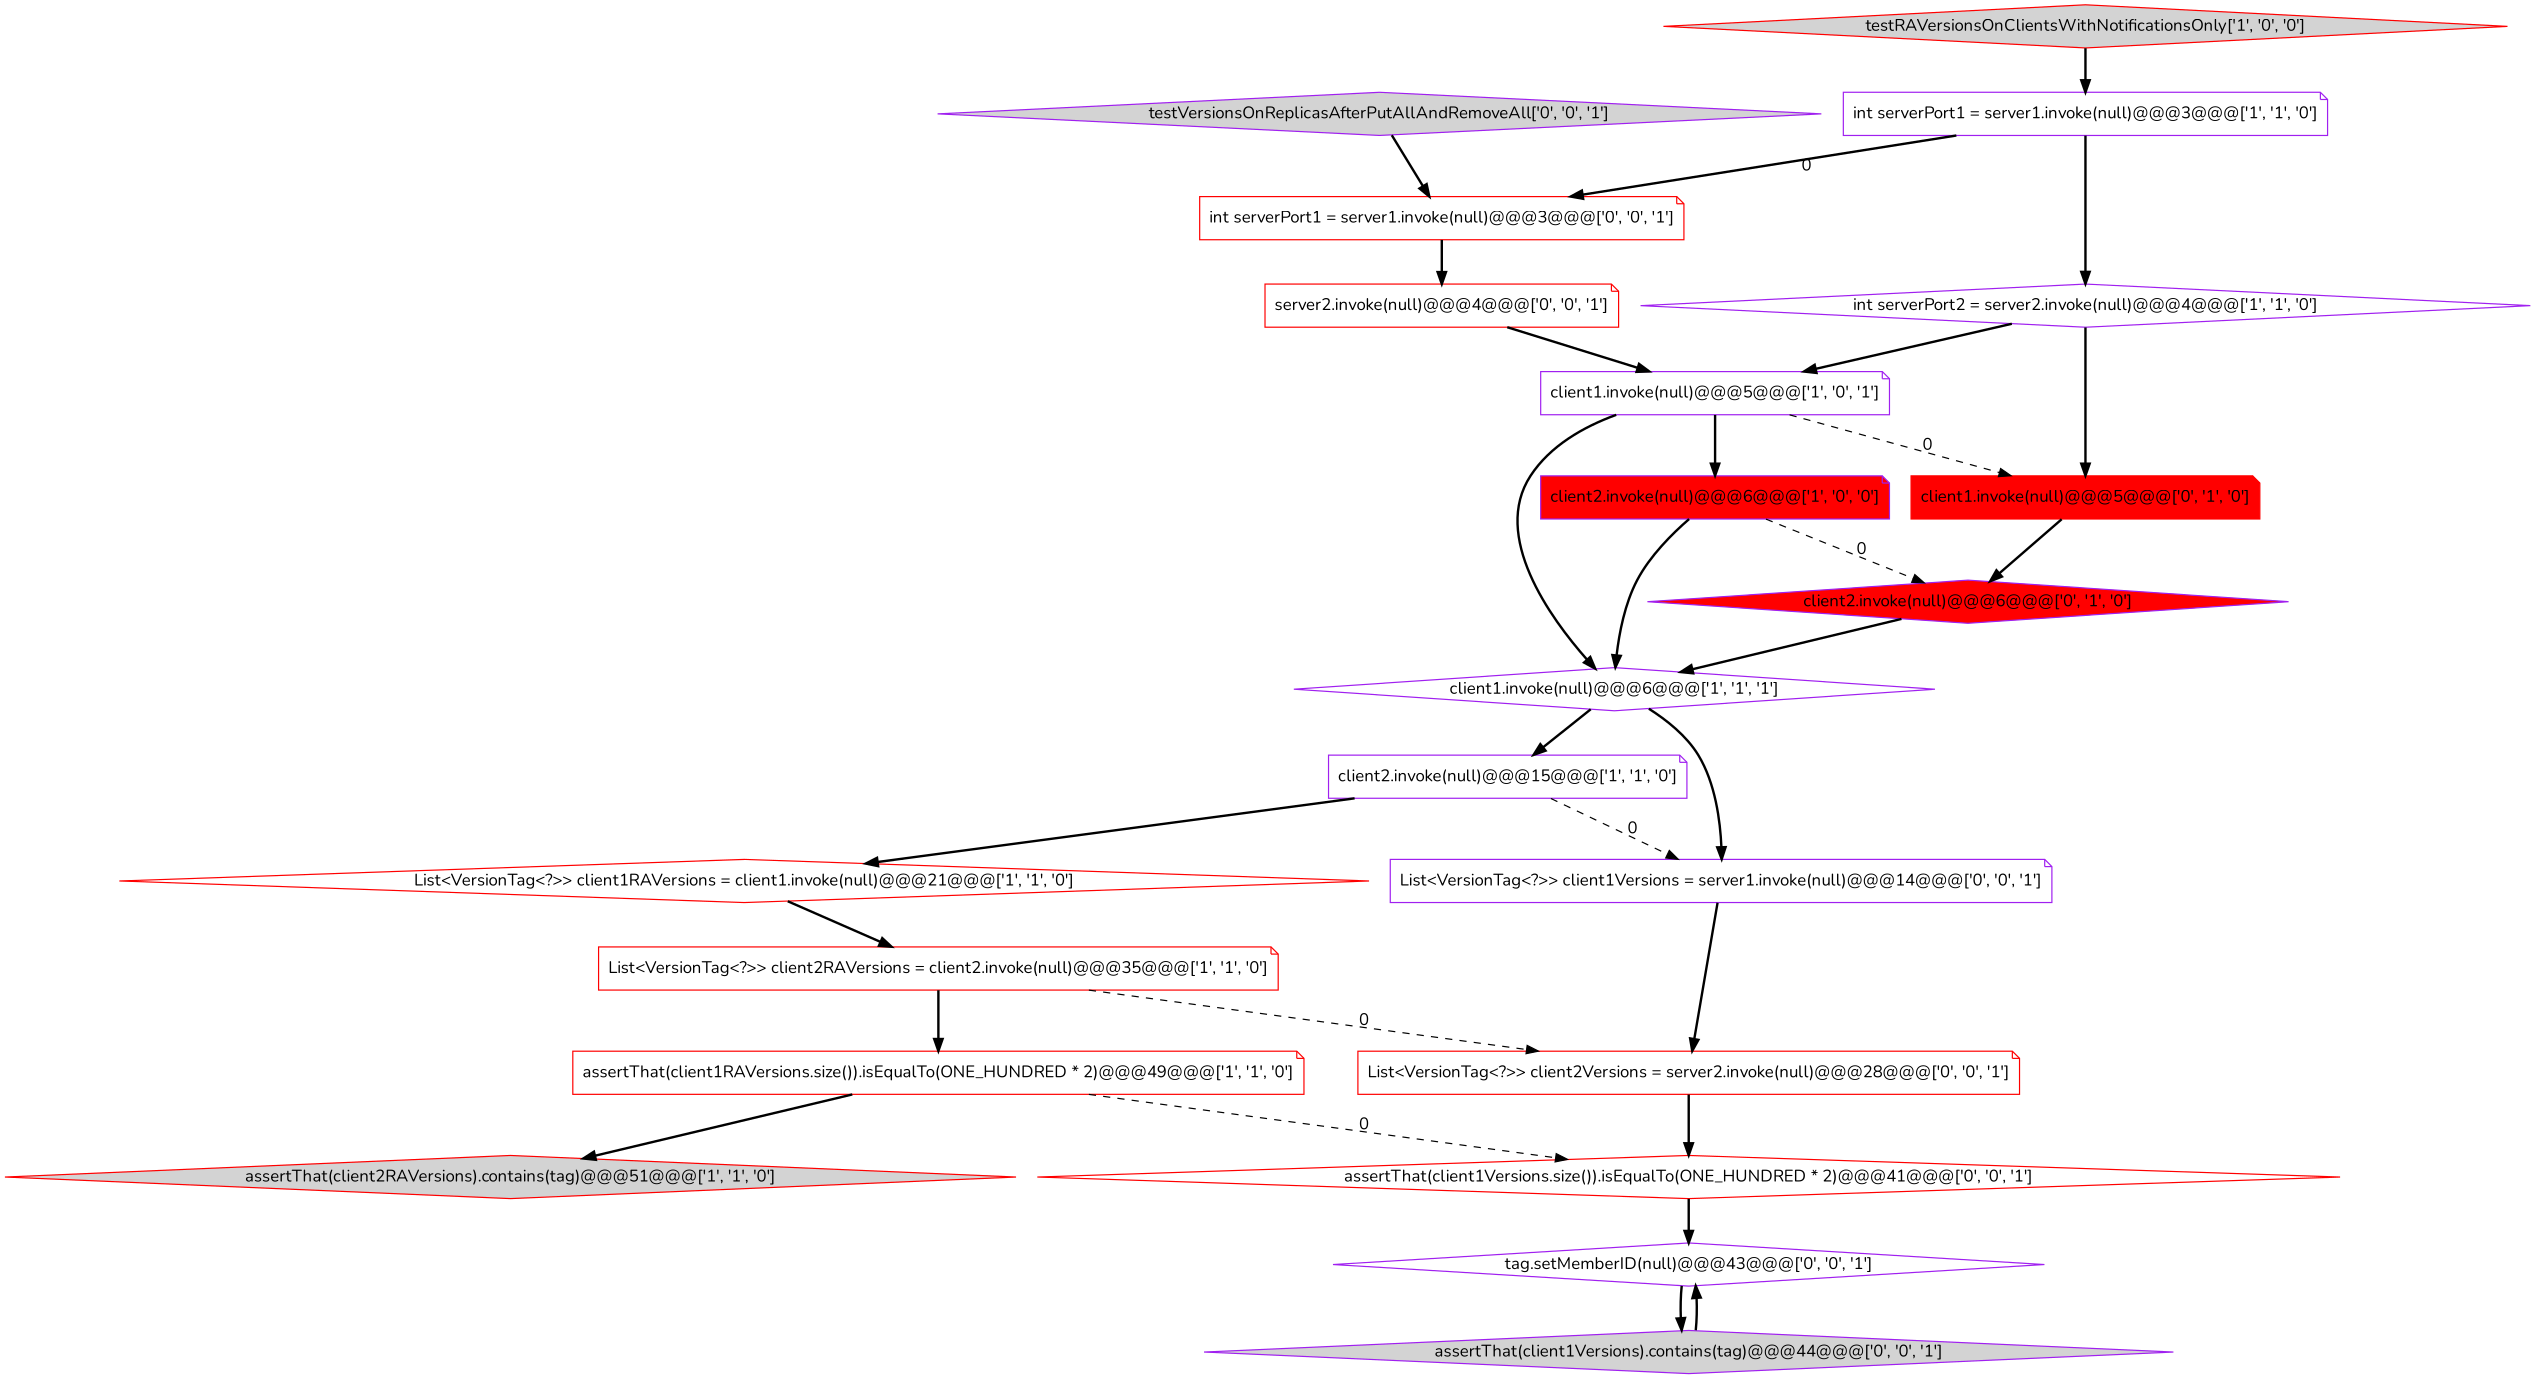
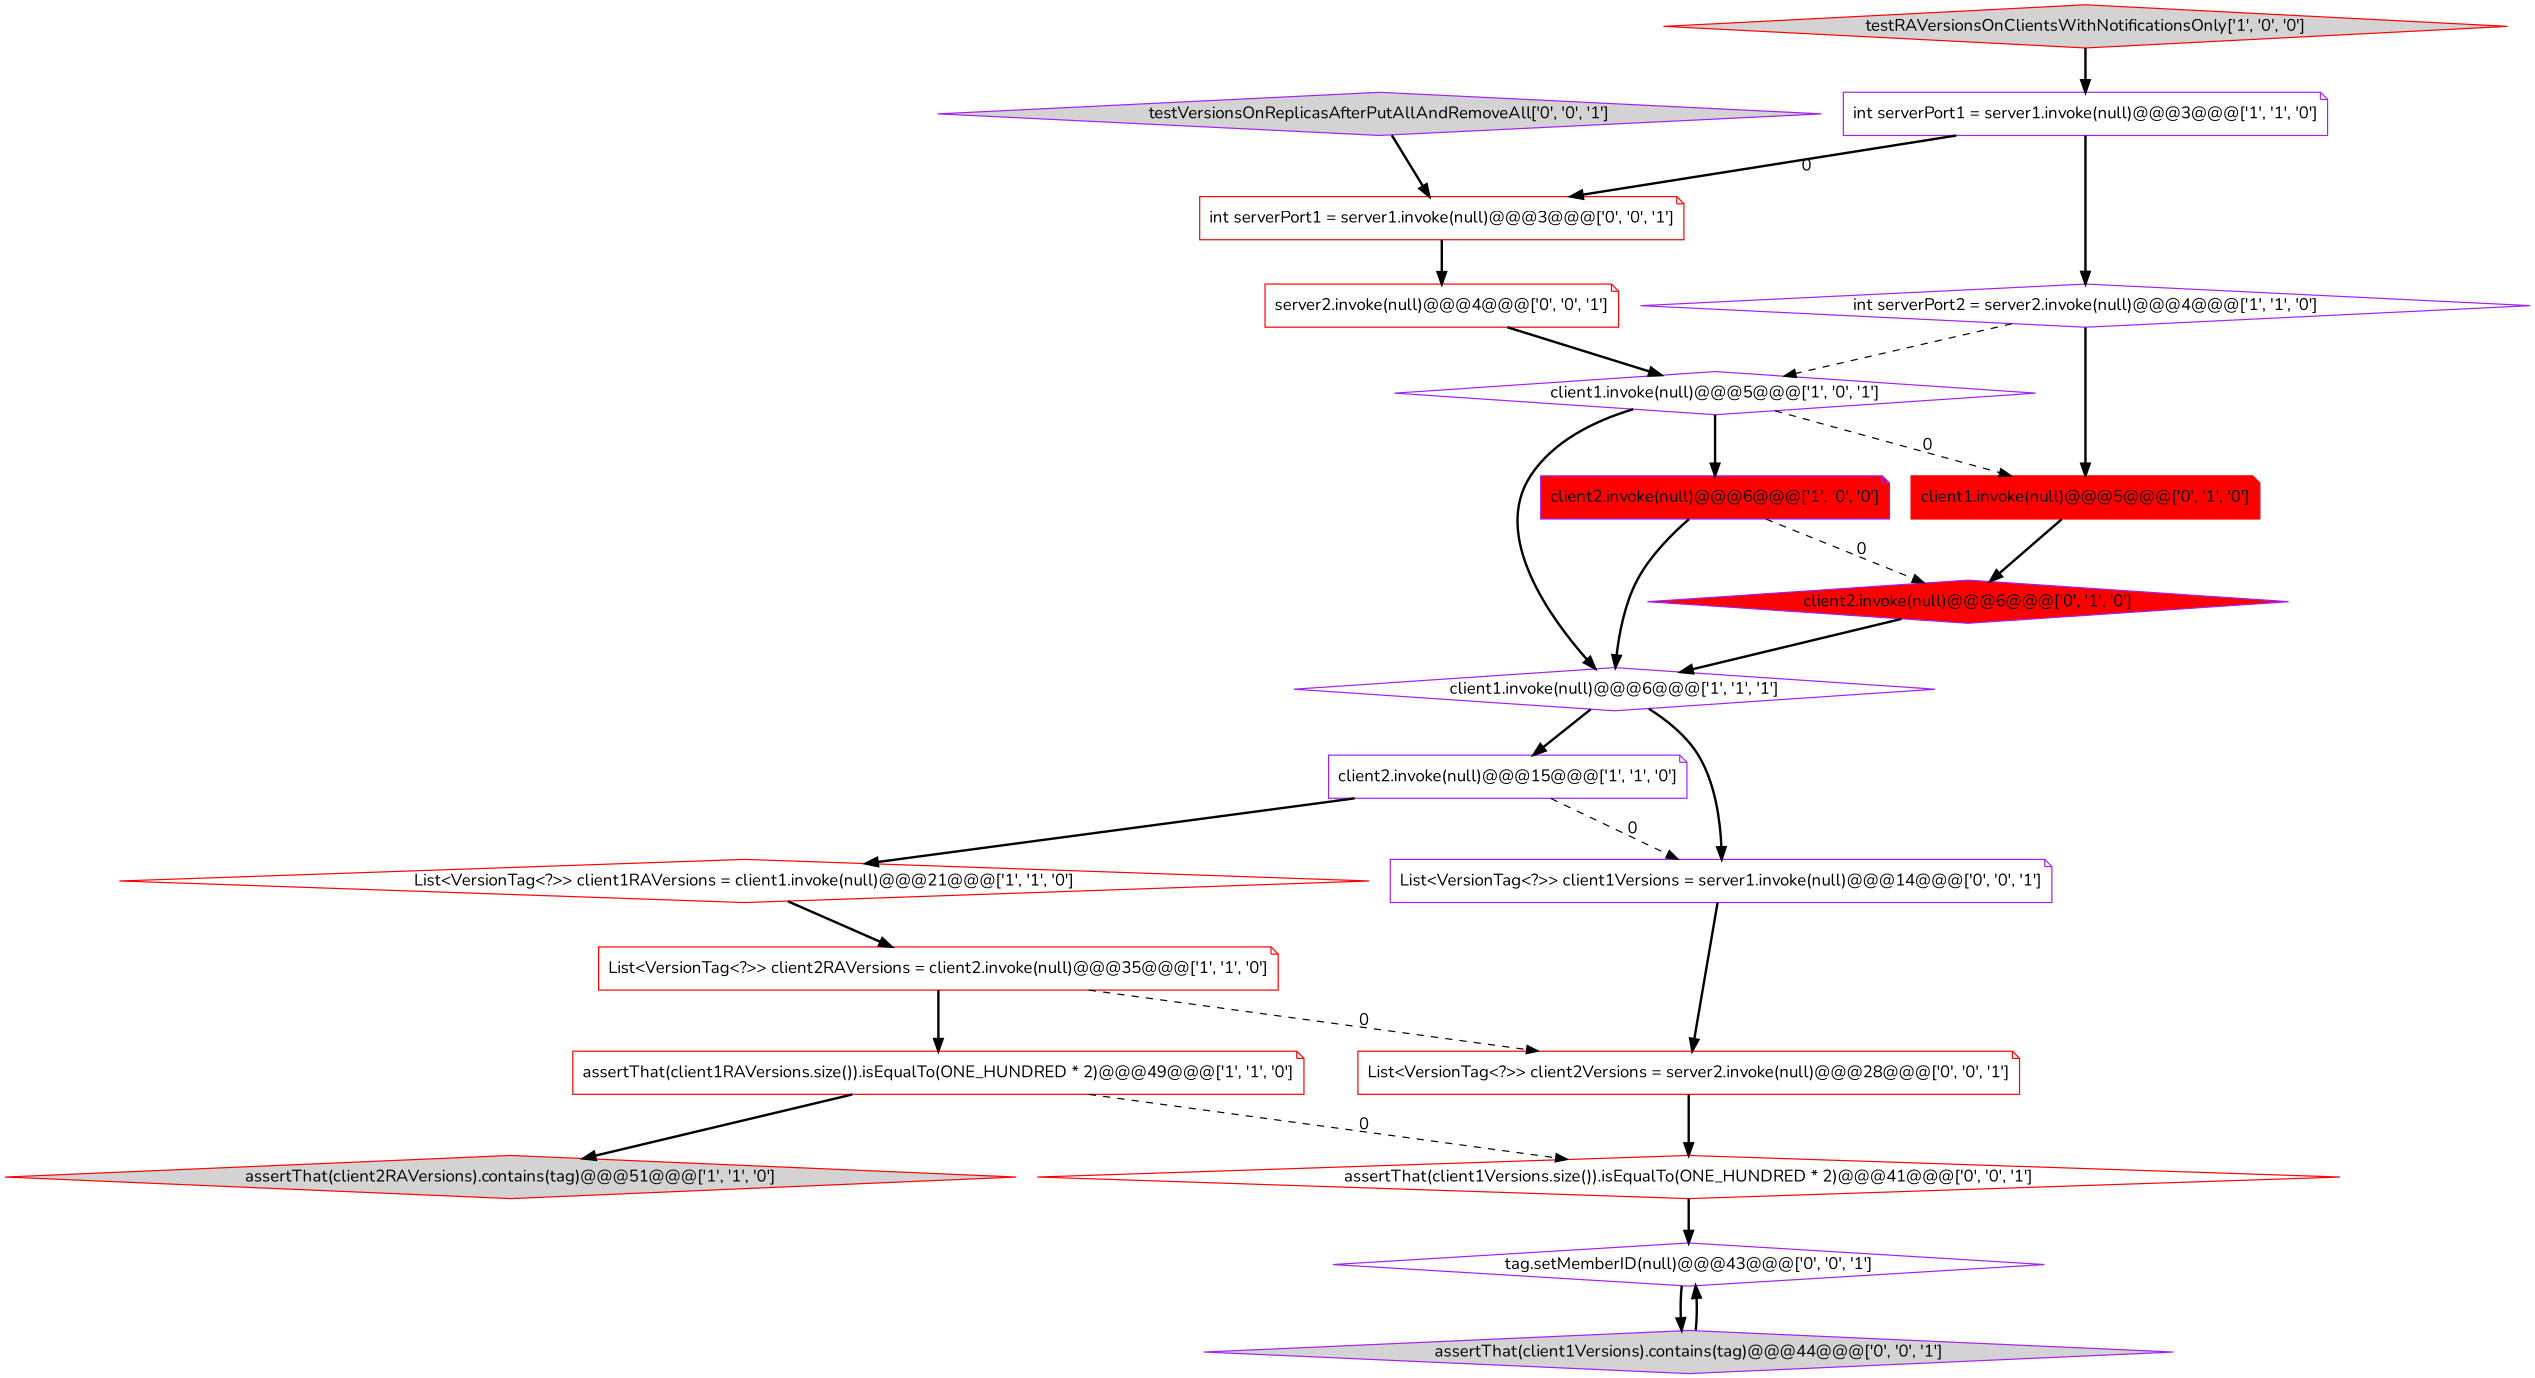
(1914, 346) -> (1904, 349)
(1715, 393) -> (1715, 393)
